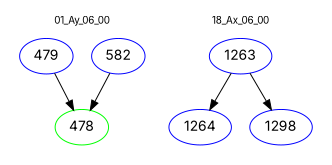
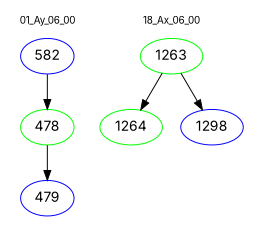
(241, 56) -> (172, 56)
(62, 87) -> (47, 158)
(200, 127) -> (131, 127)
